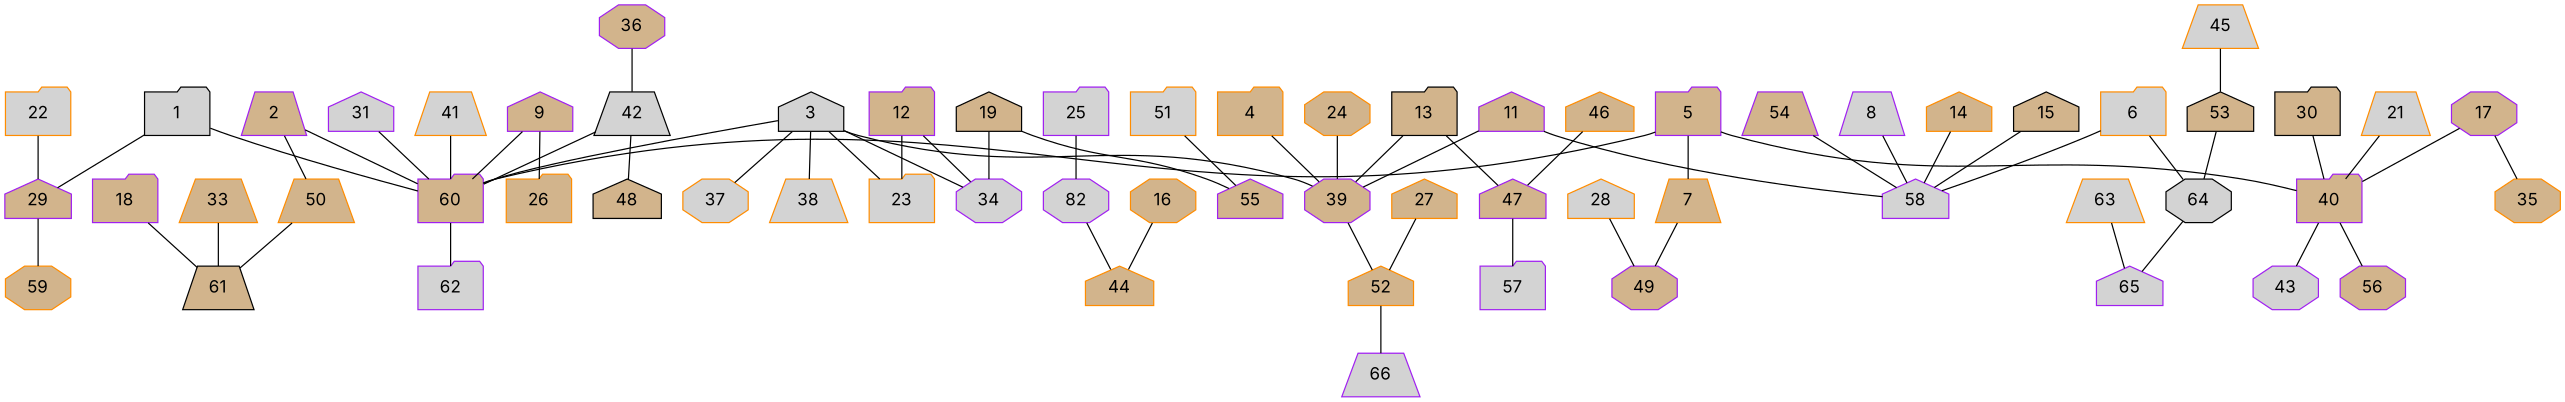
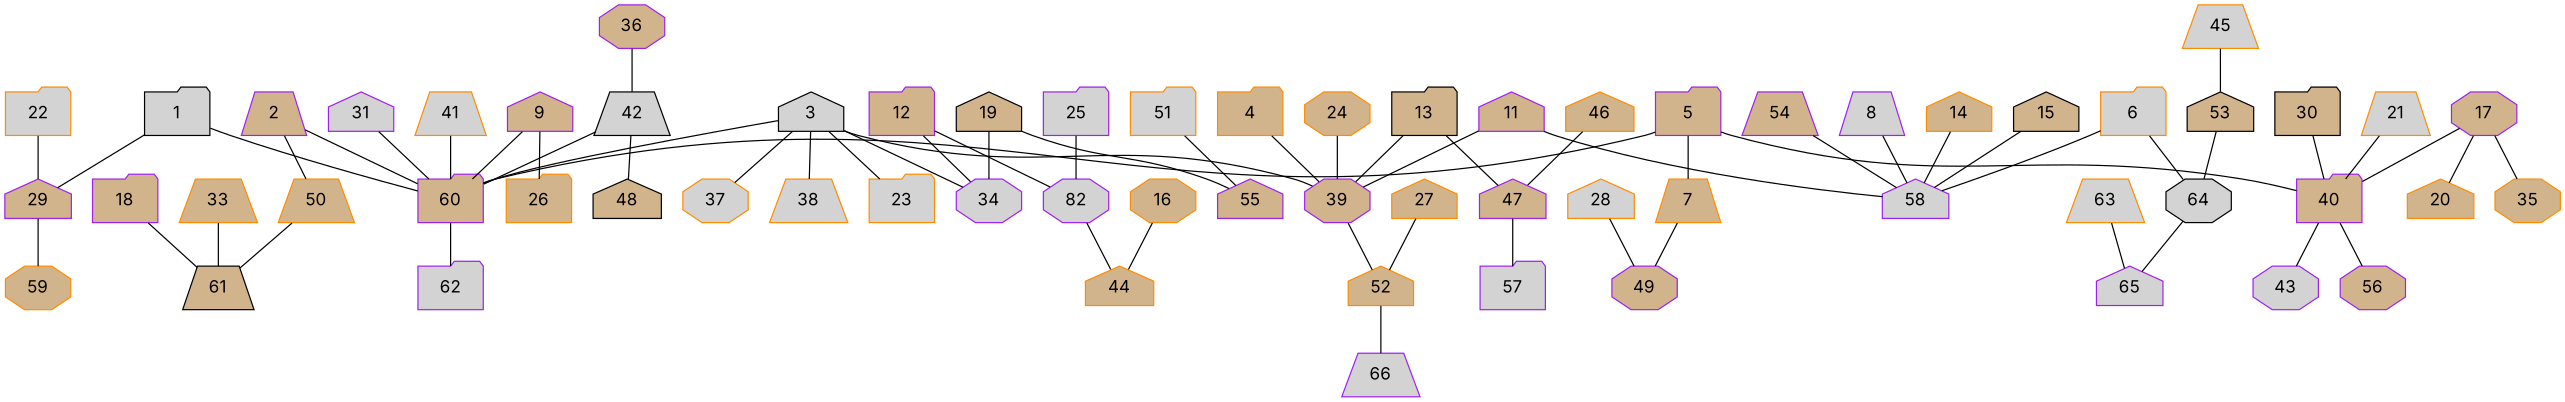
(902, 167) -> (1004, 165)
none -> (2441, 201)
